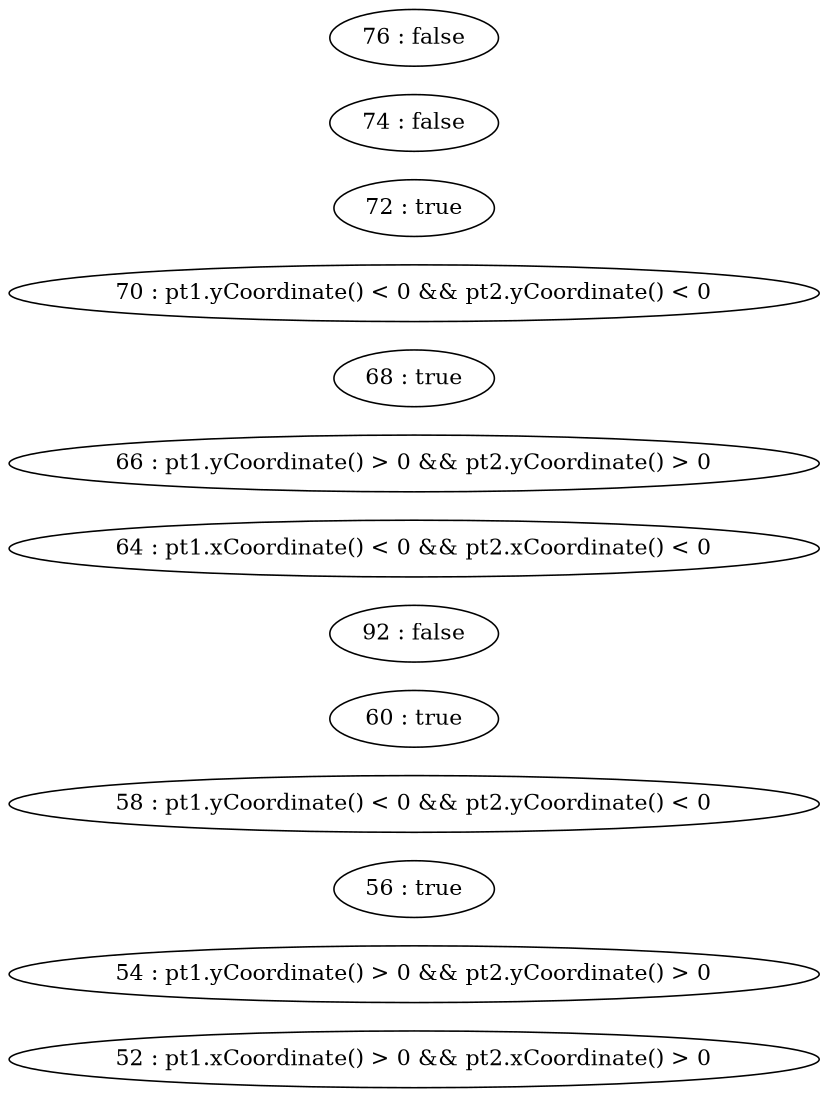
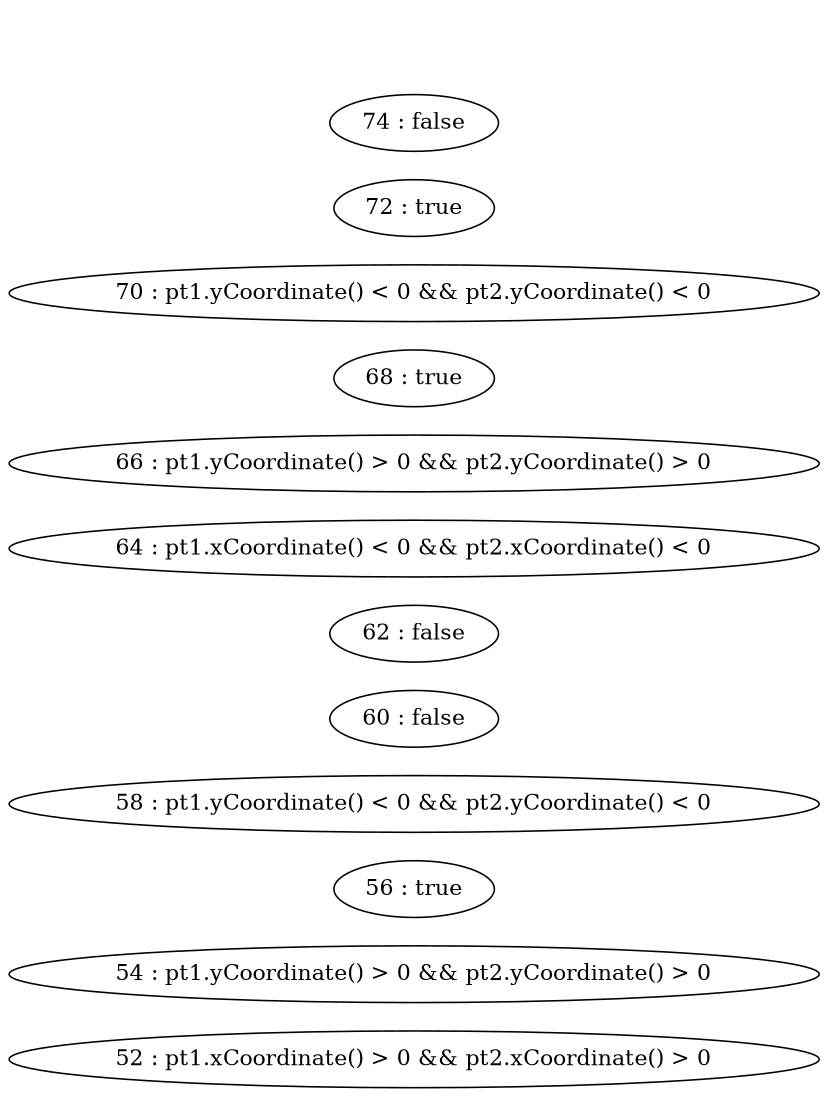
(414, 38) -> none
(414, 634) -> (414, 634)
(414, 719) -> (414, 719)
